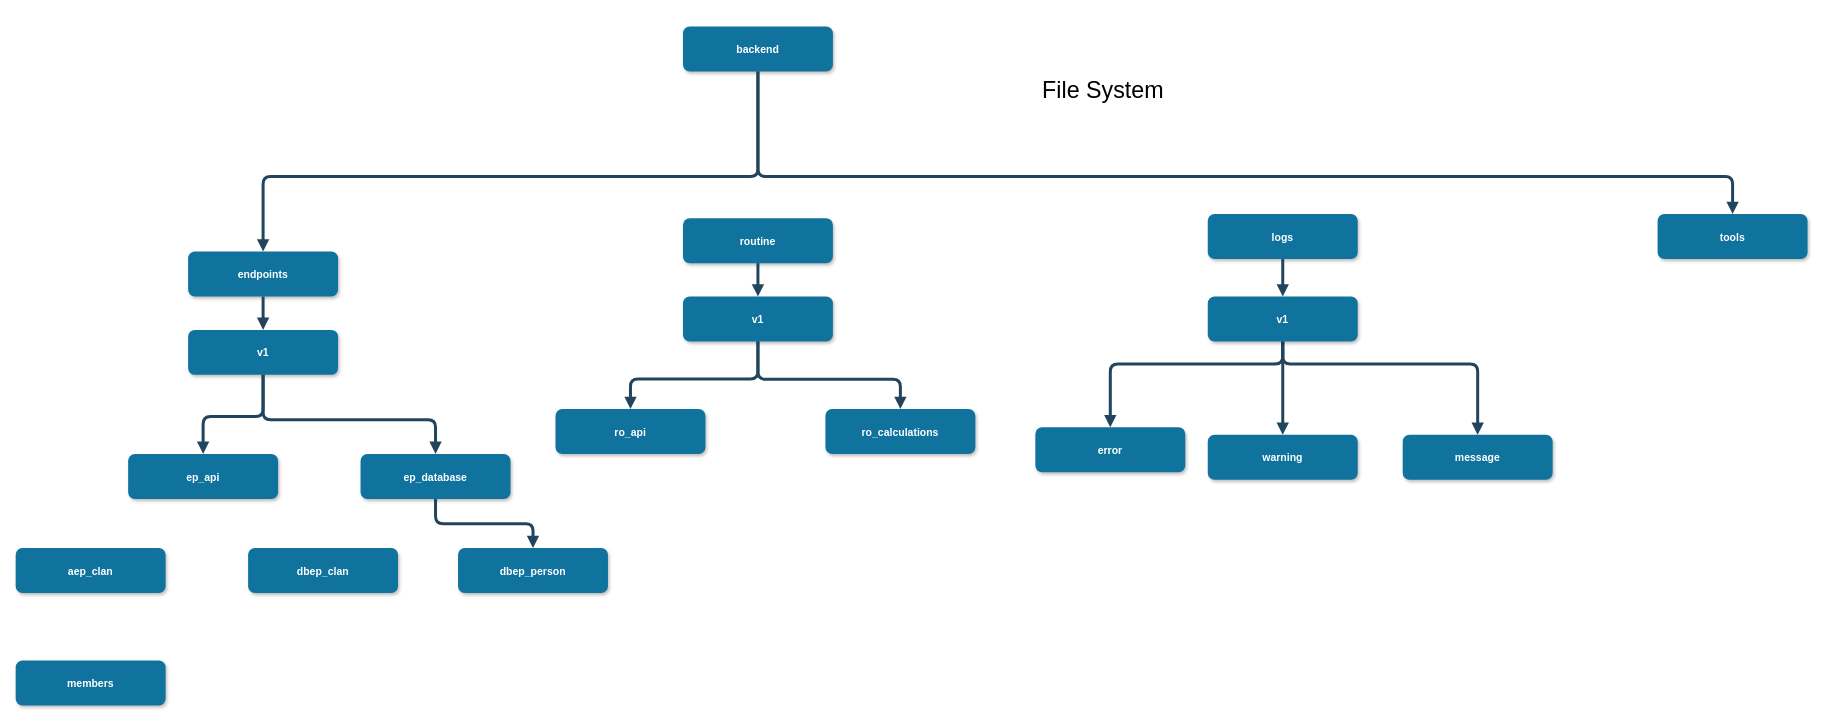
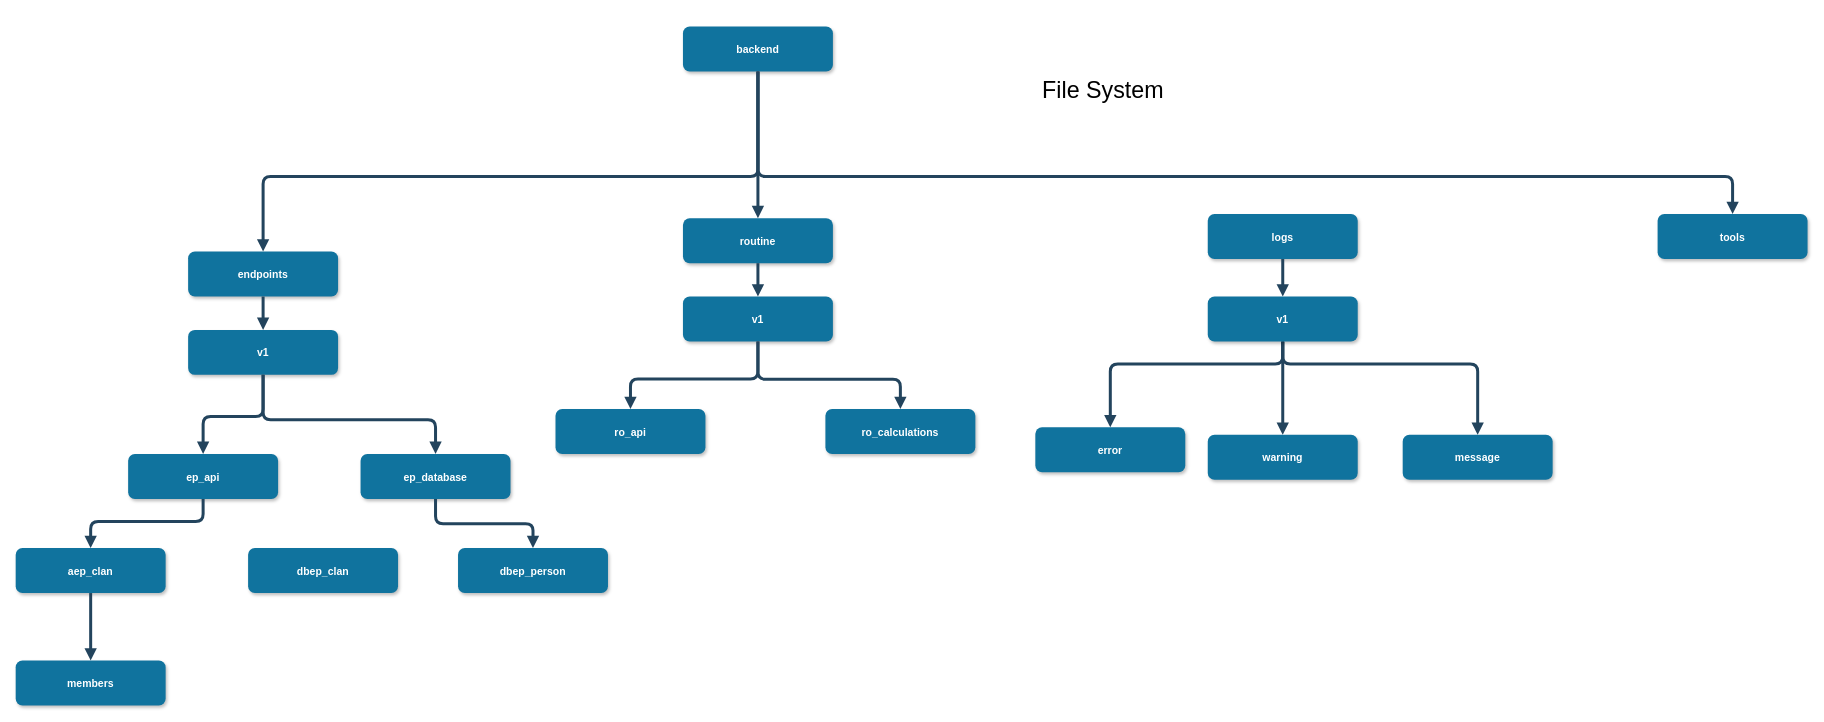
none -> (758, 193)
none -> (150, 522)
none -> (90, 618)
